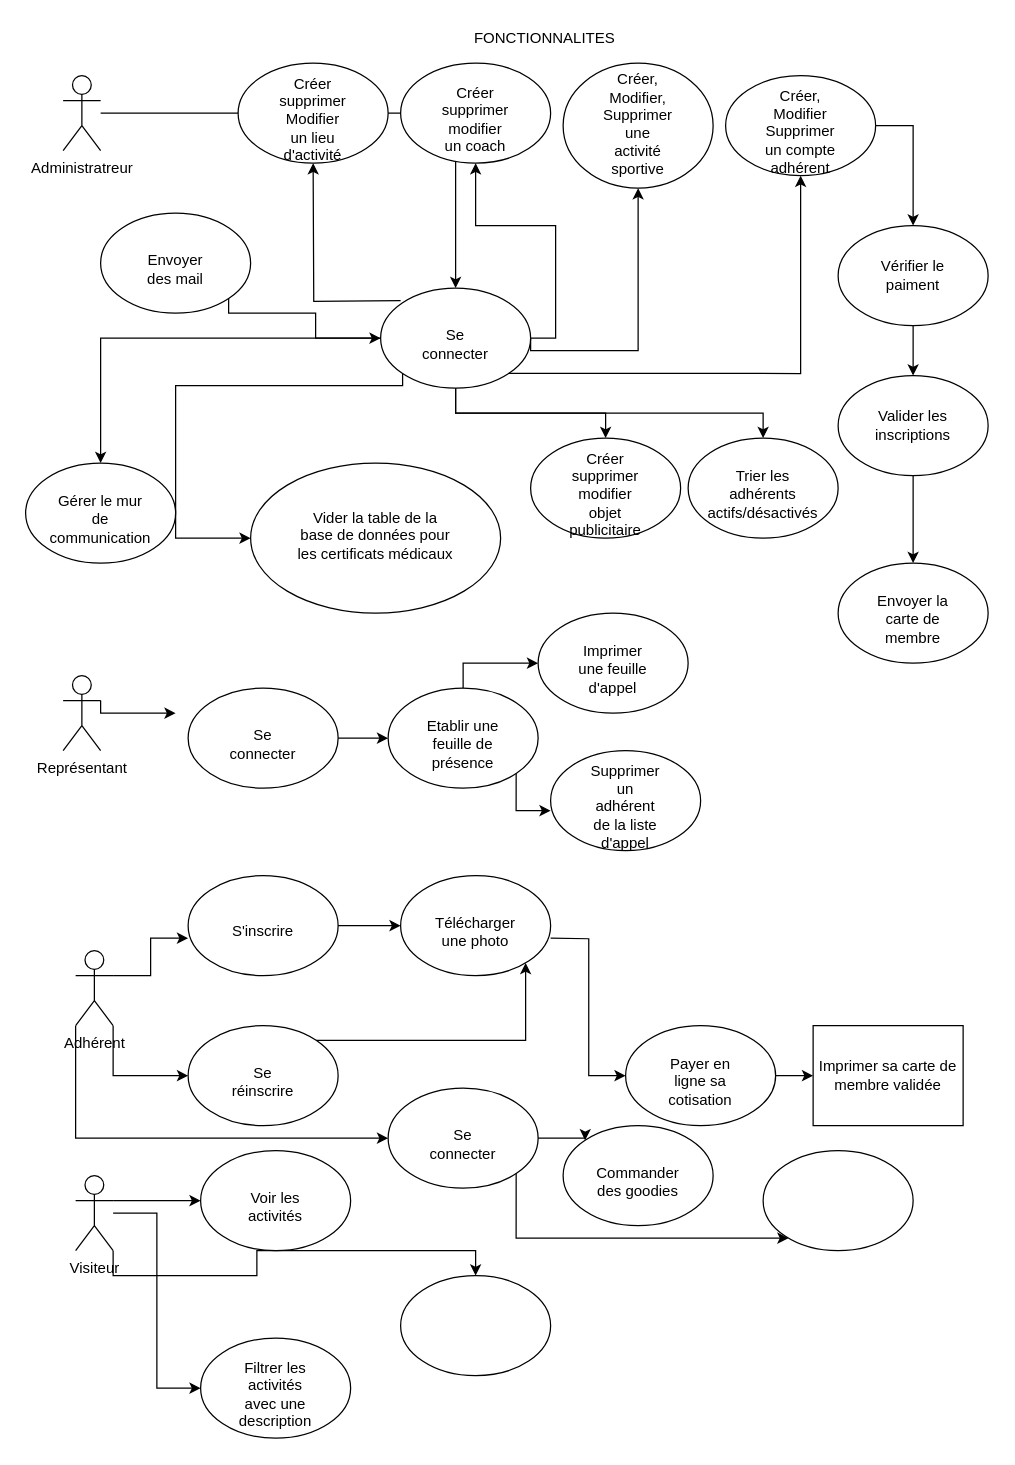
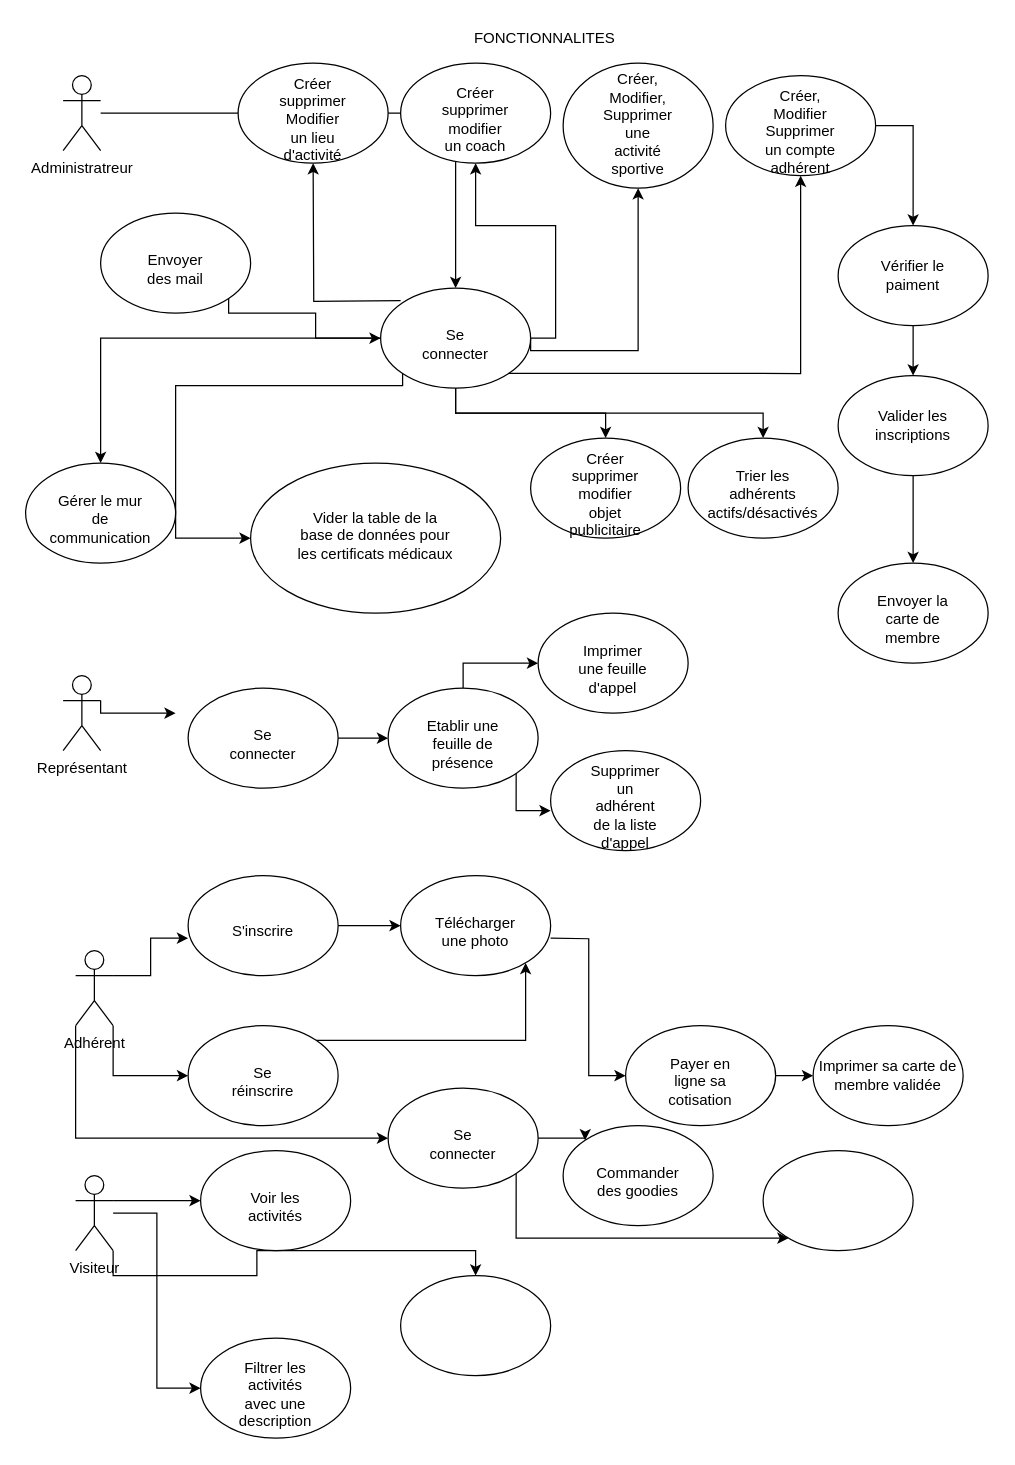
(888, 1076) -> (888, 1076)
